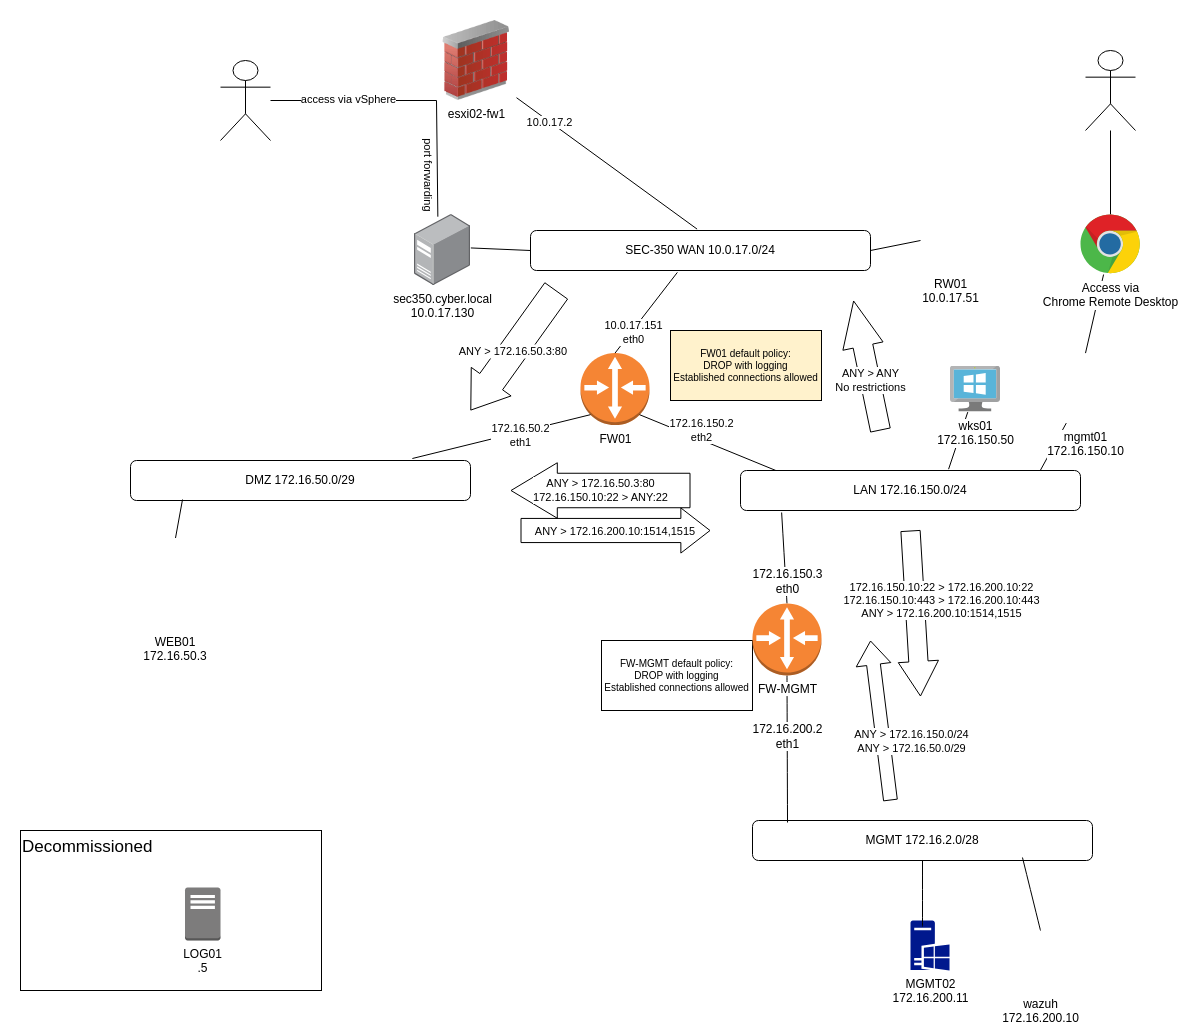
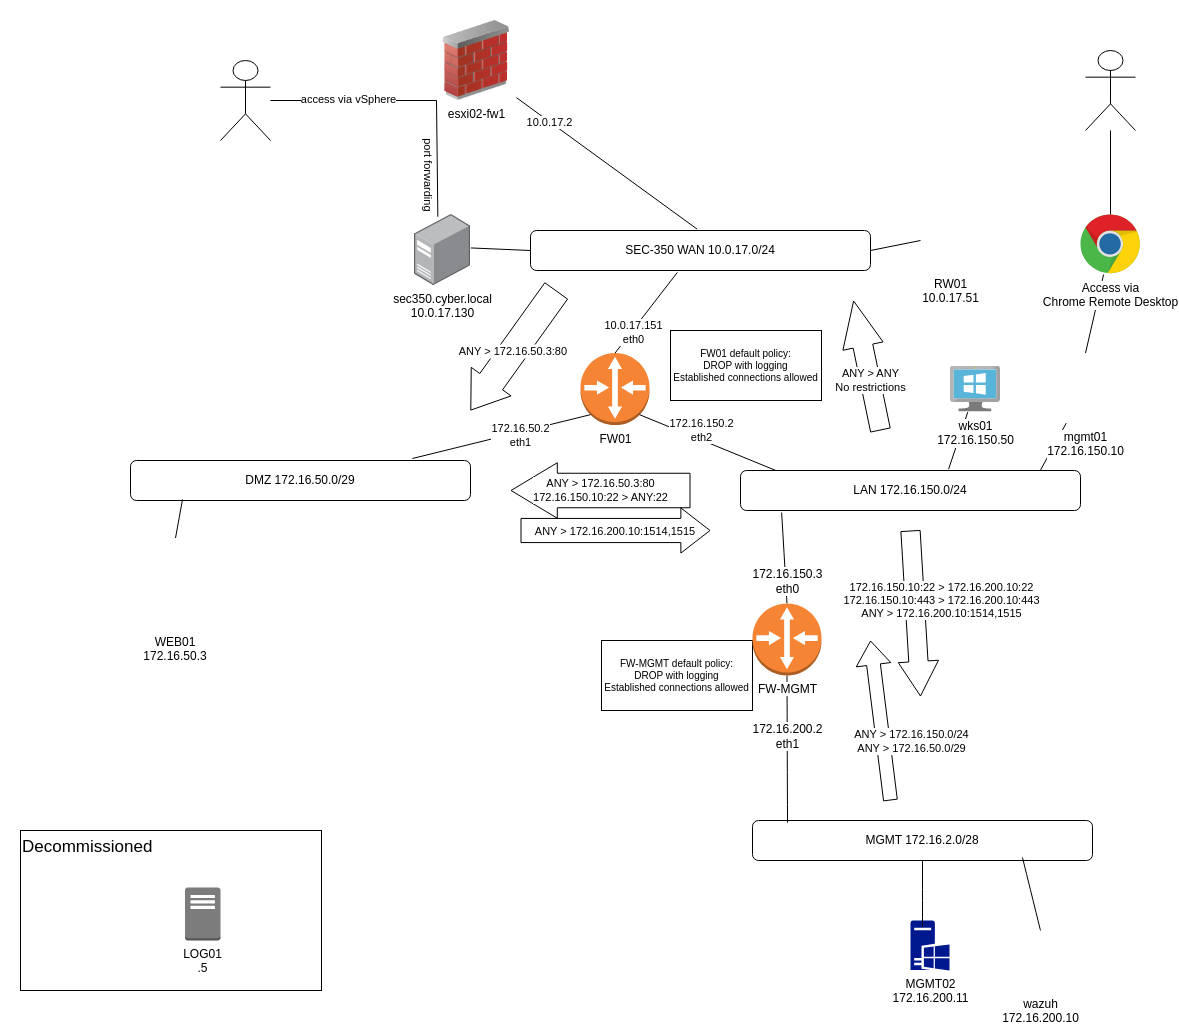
(746, 366) -> (746, 366)
